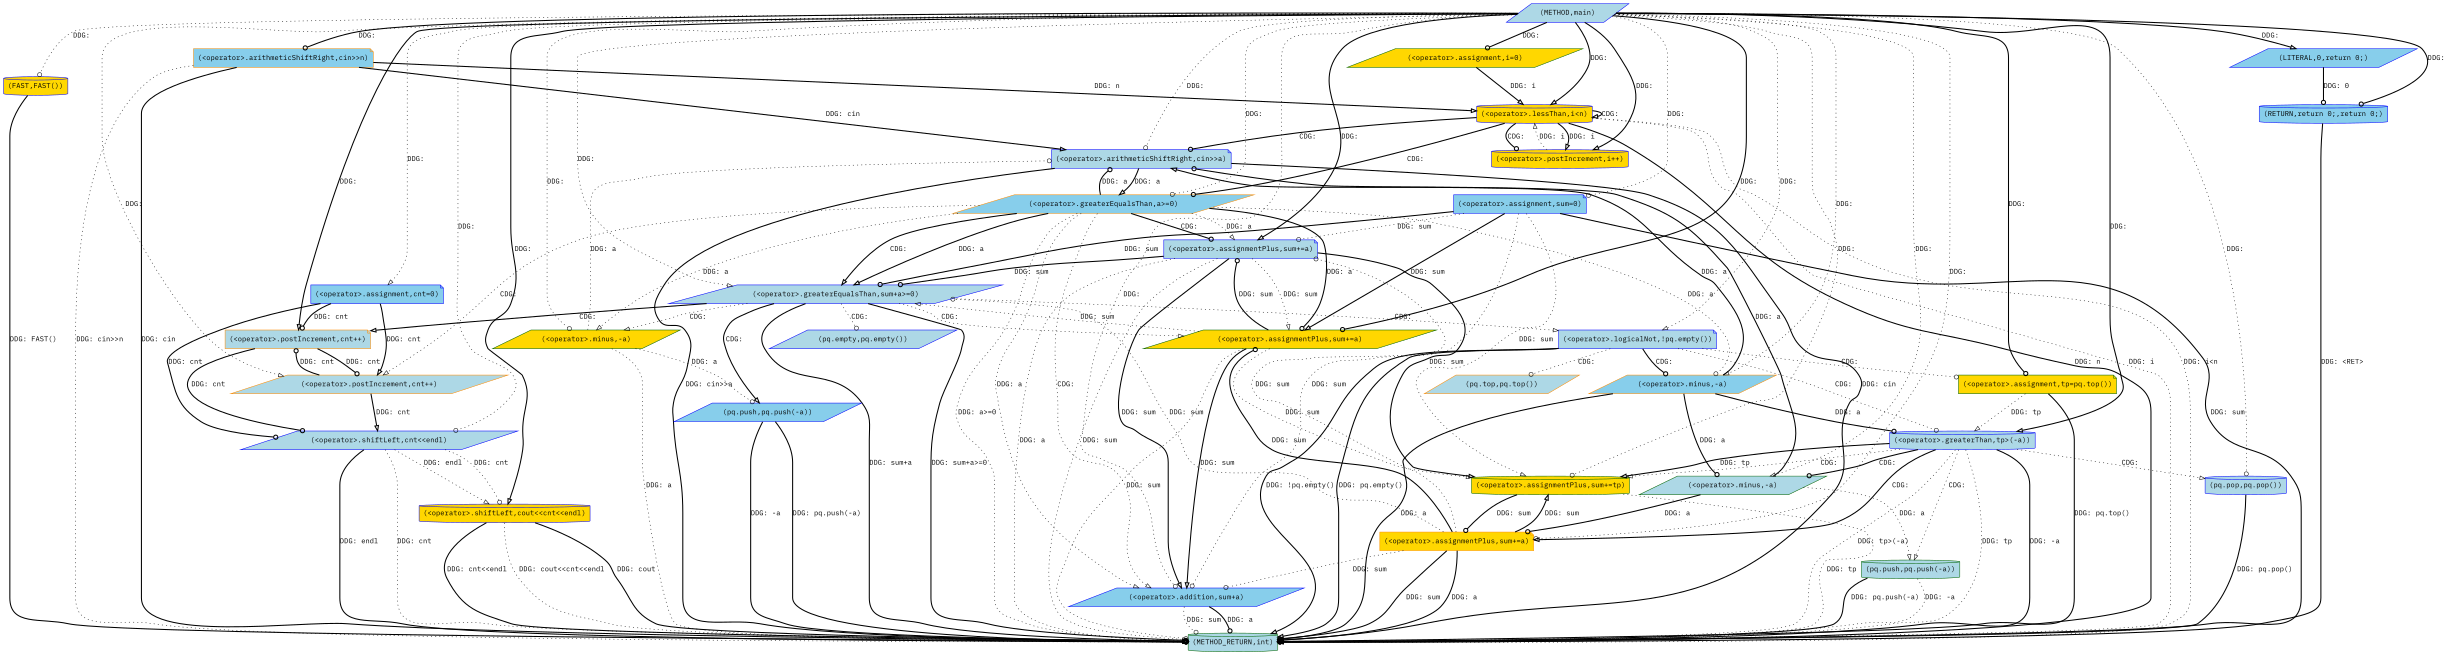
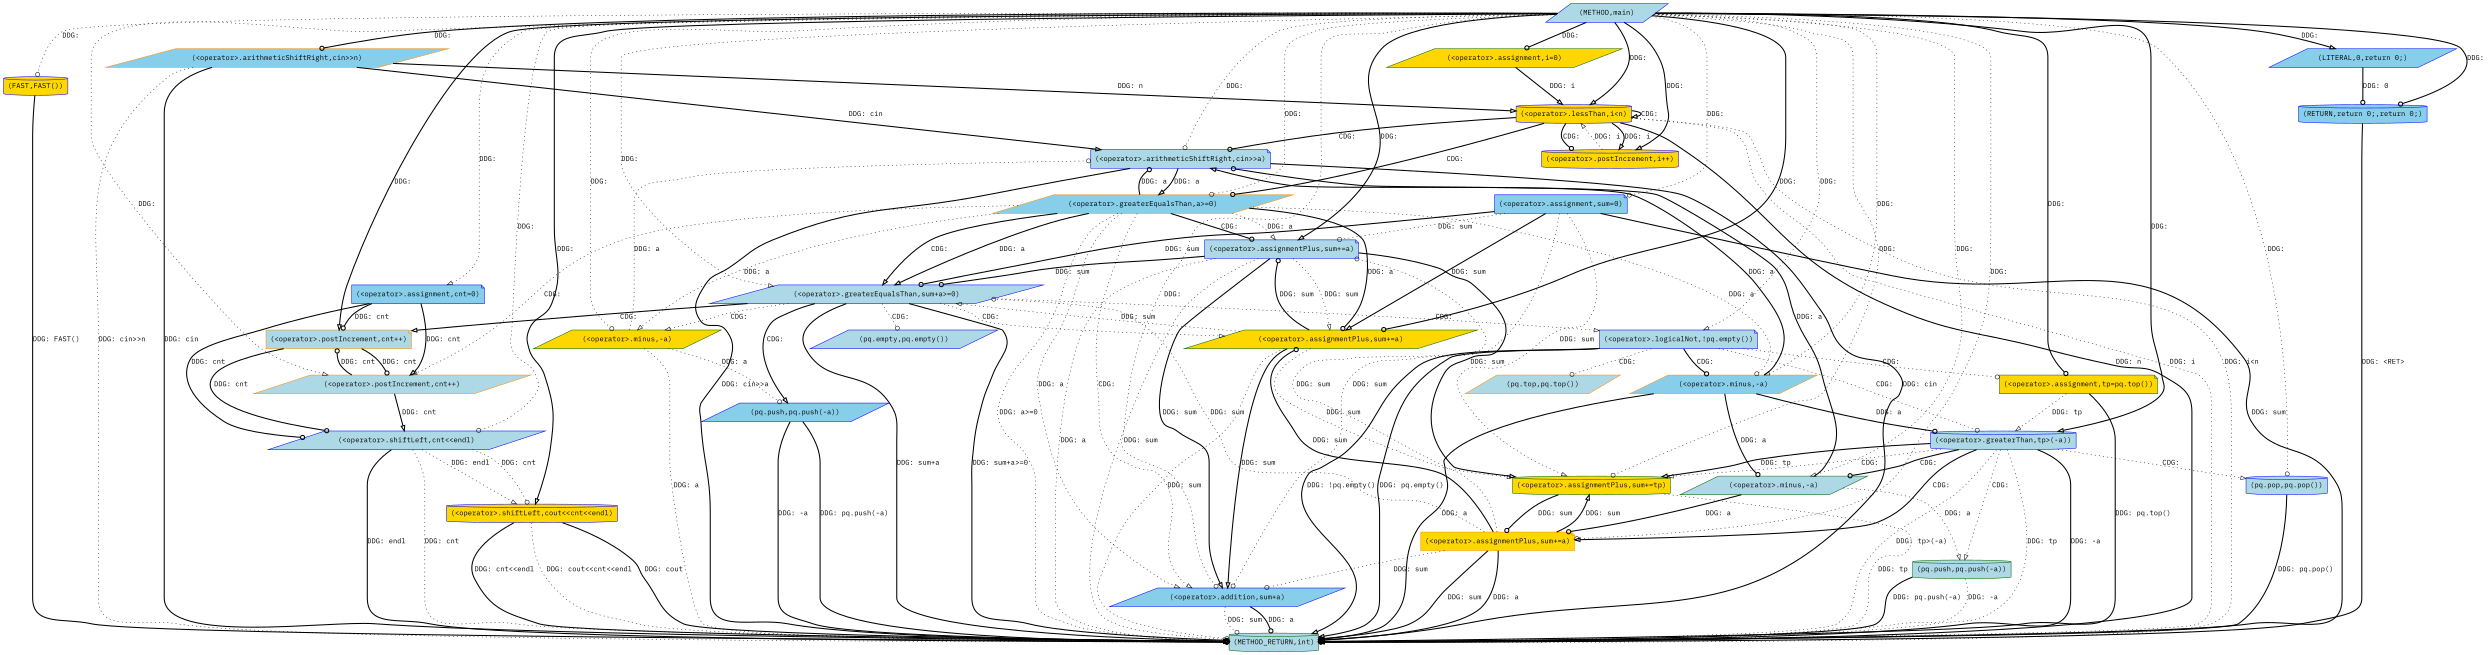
(283, 58) -> (277, 58)
